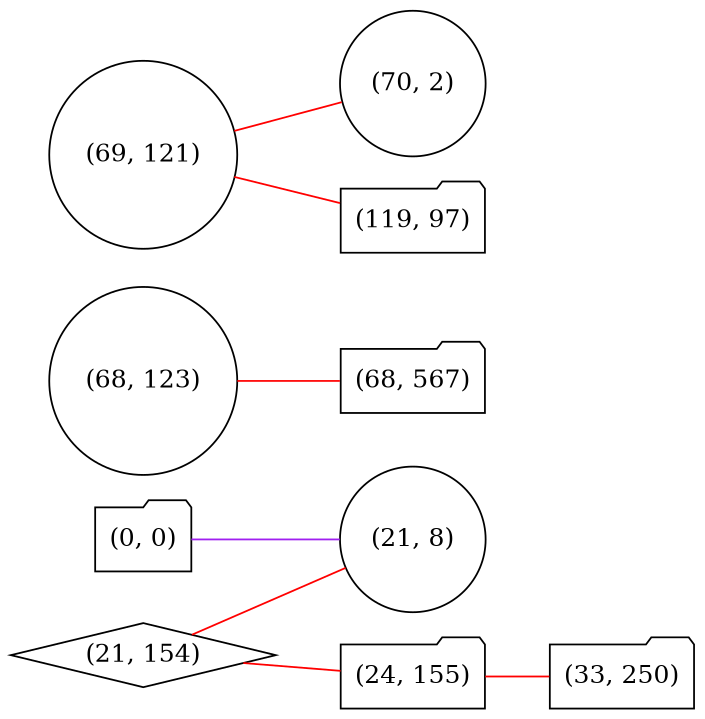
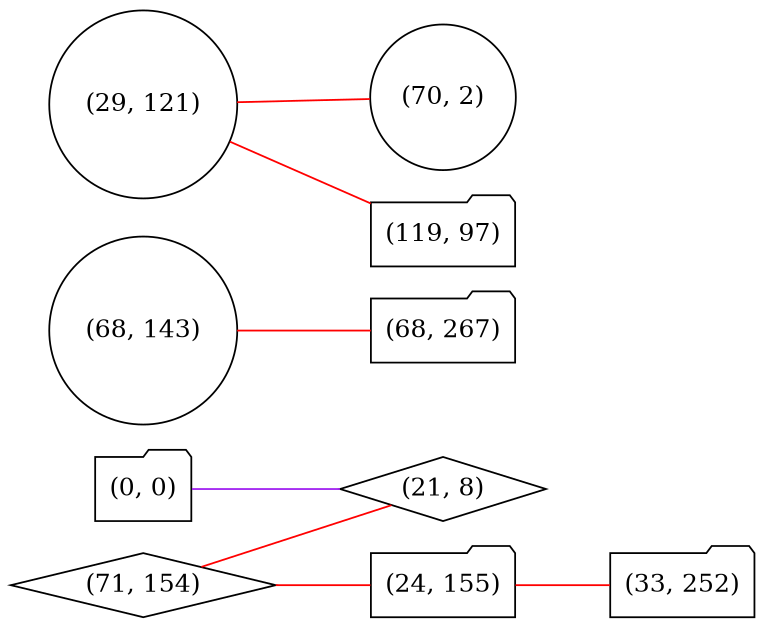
(143, 155) -> (143, 104)
(143, 381) -> (143, 331)
(413, 381) -> (443, 331)
(413, 539) -> (443, 489)
(143, 655) -> (143, 585)
(622, 677) -> (682, 585)
